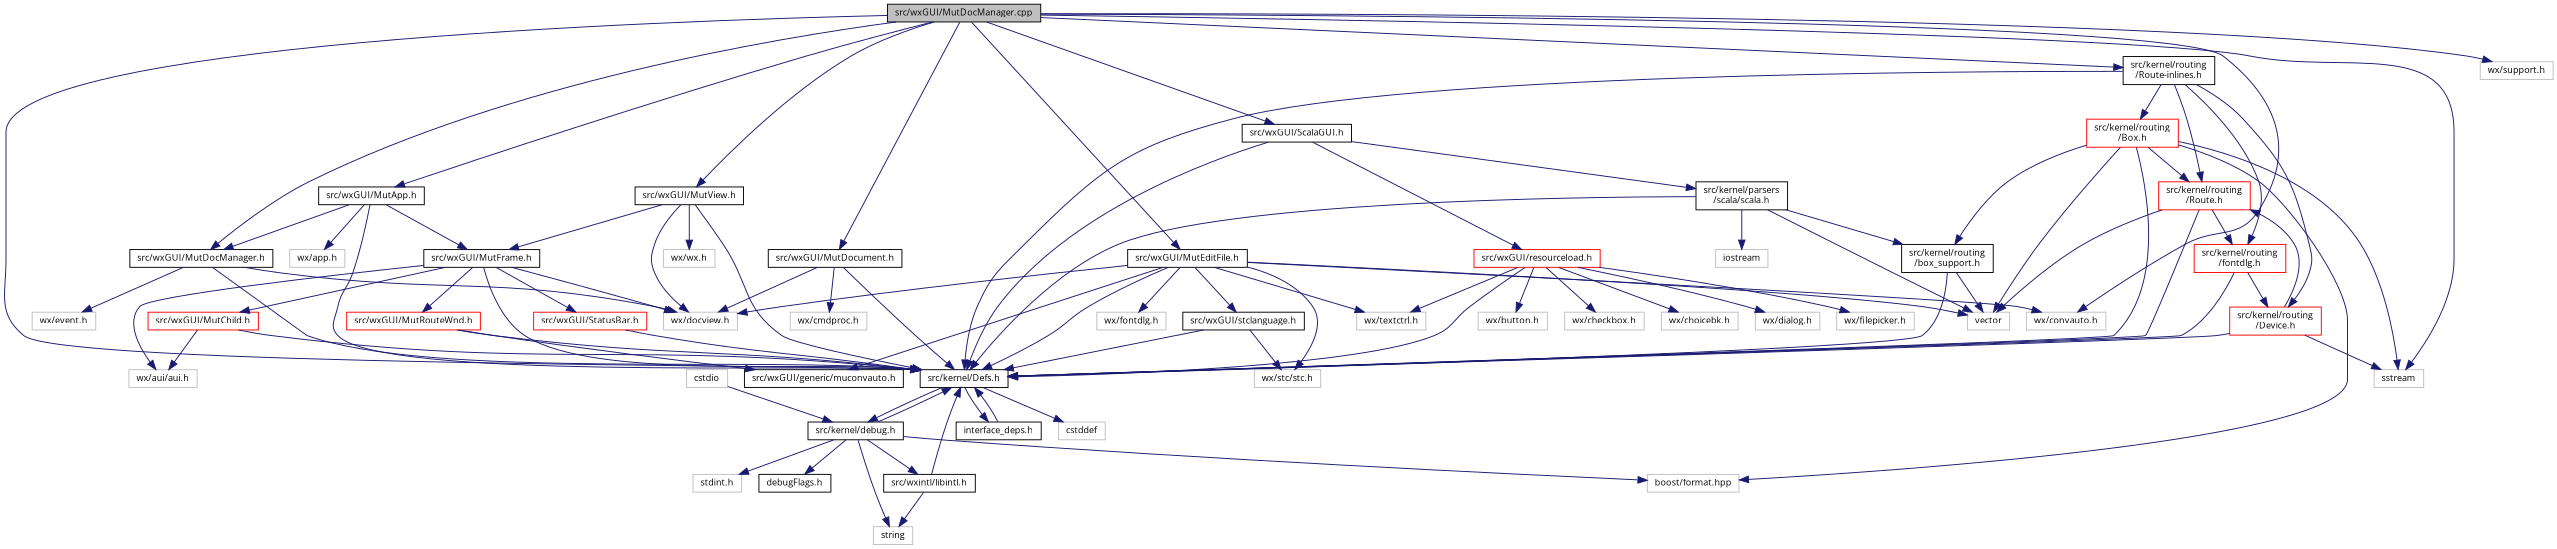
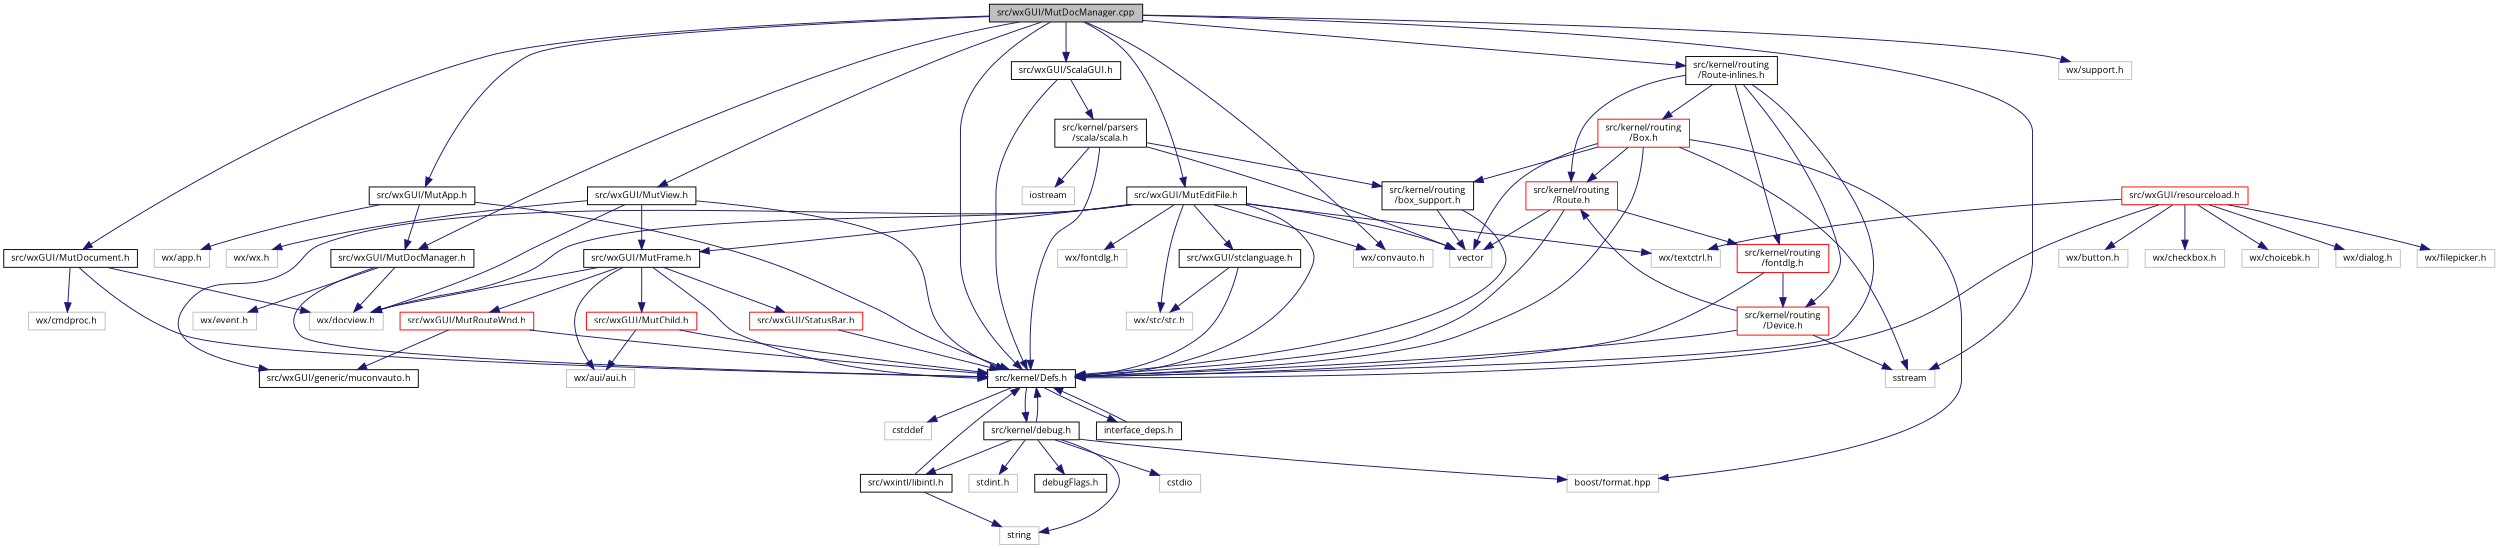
(1413, 194) -> none
(423, 225) -> (918, 229)
(776, 403) -> (1115, 460)
